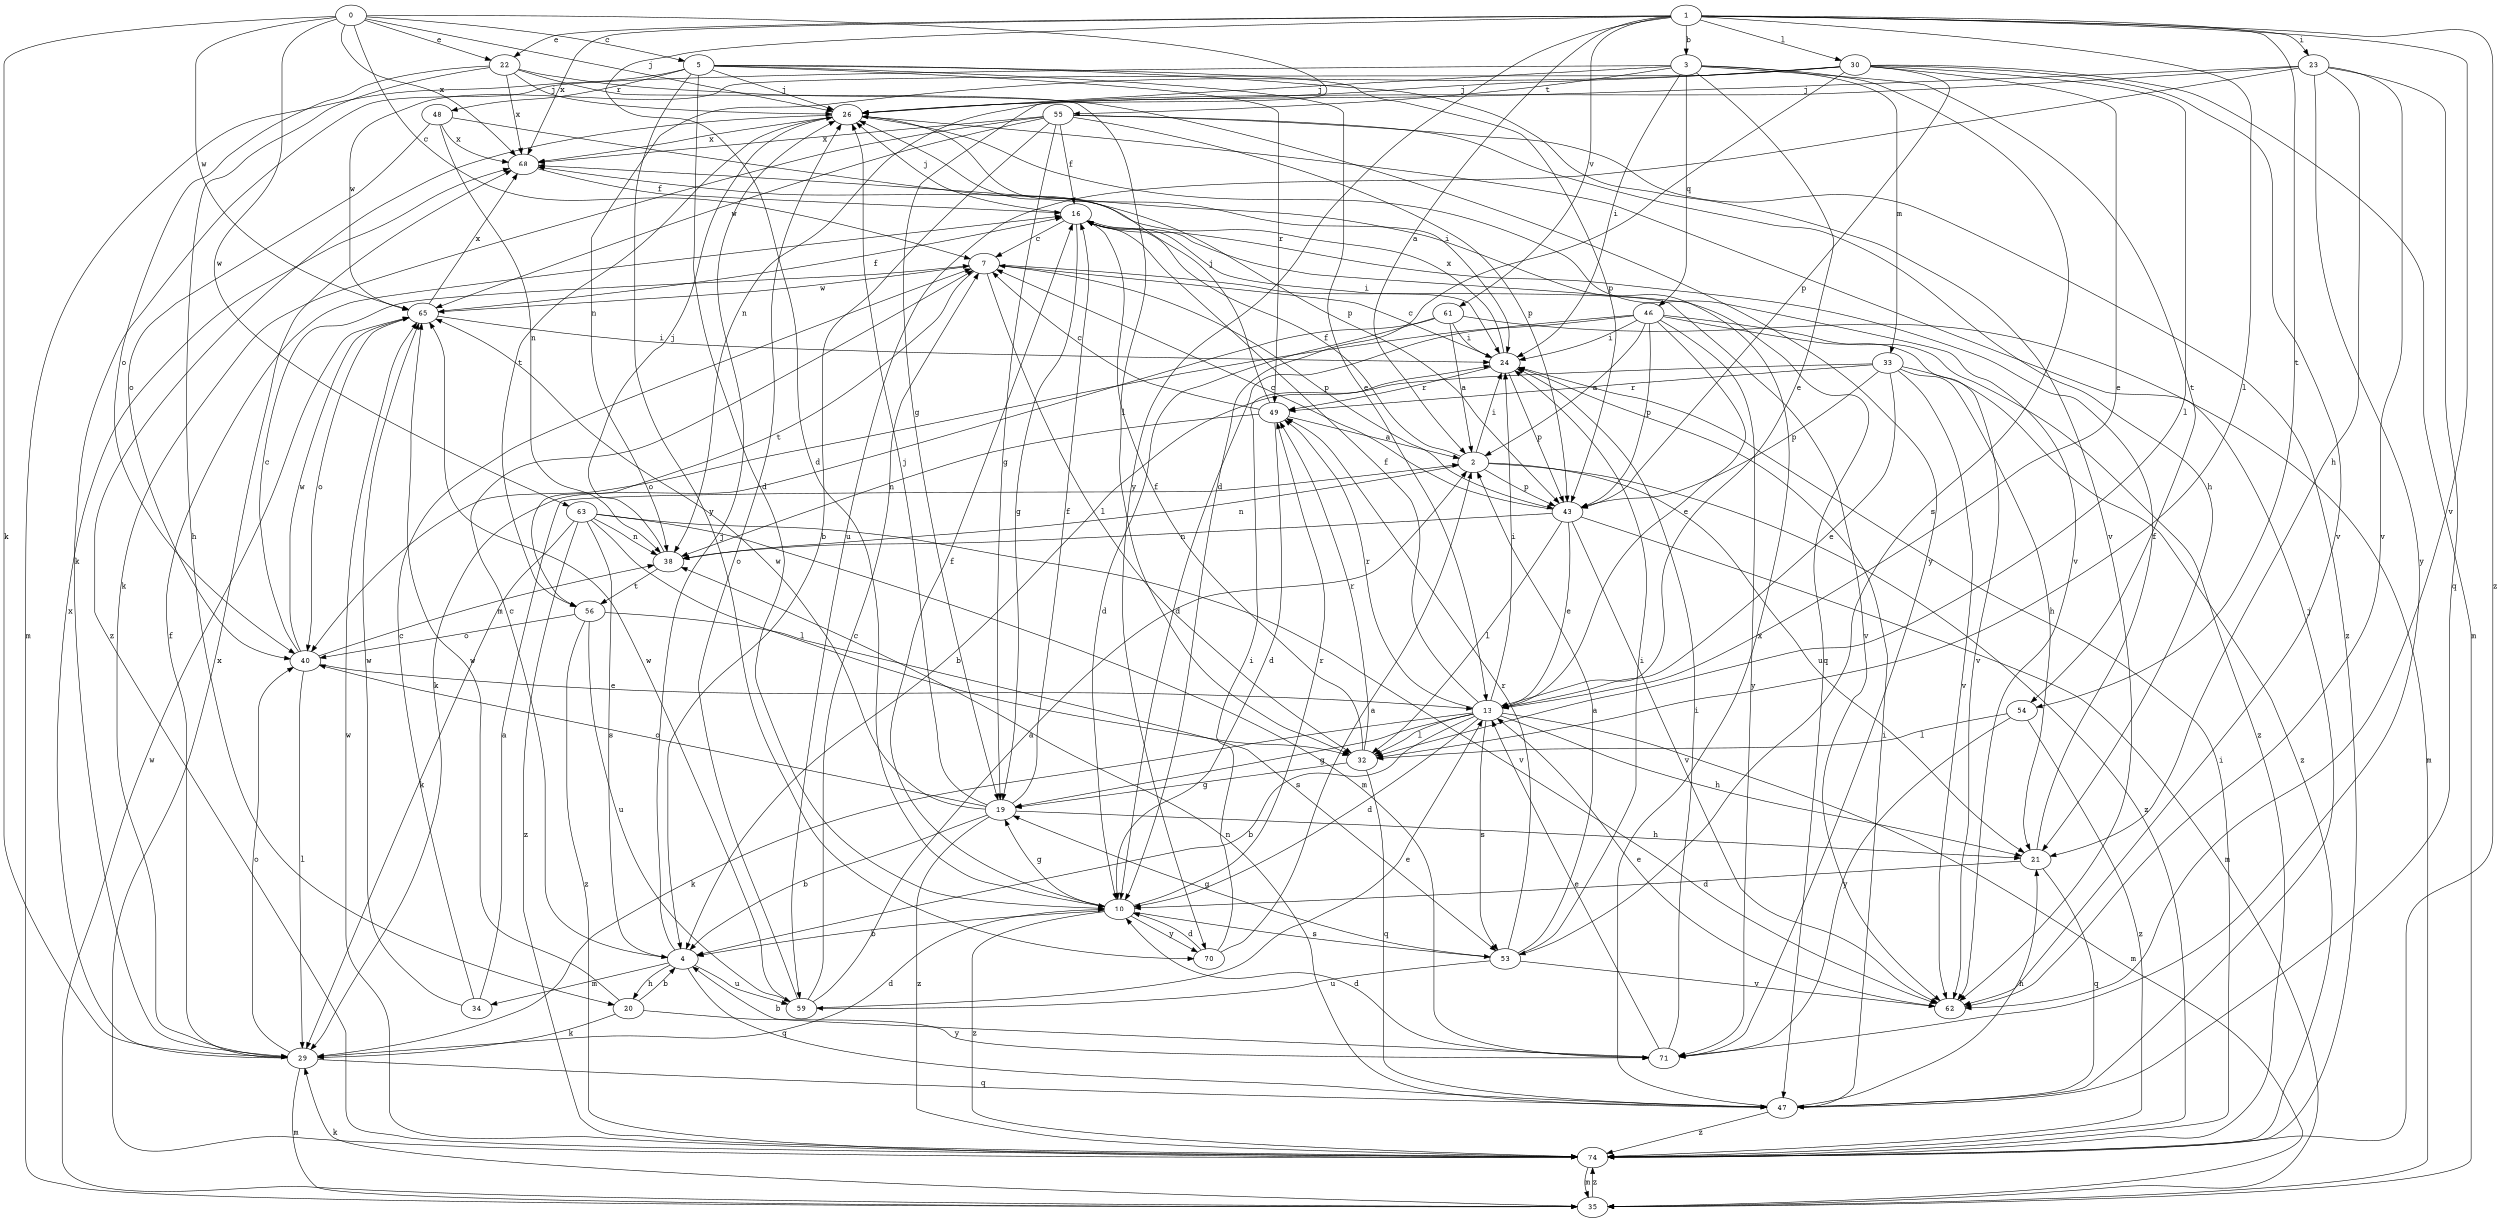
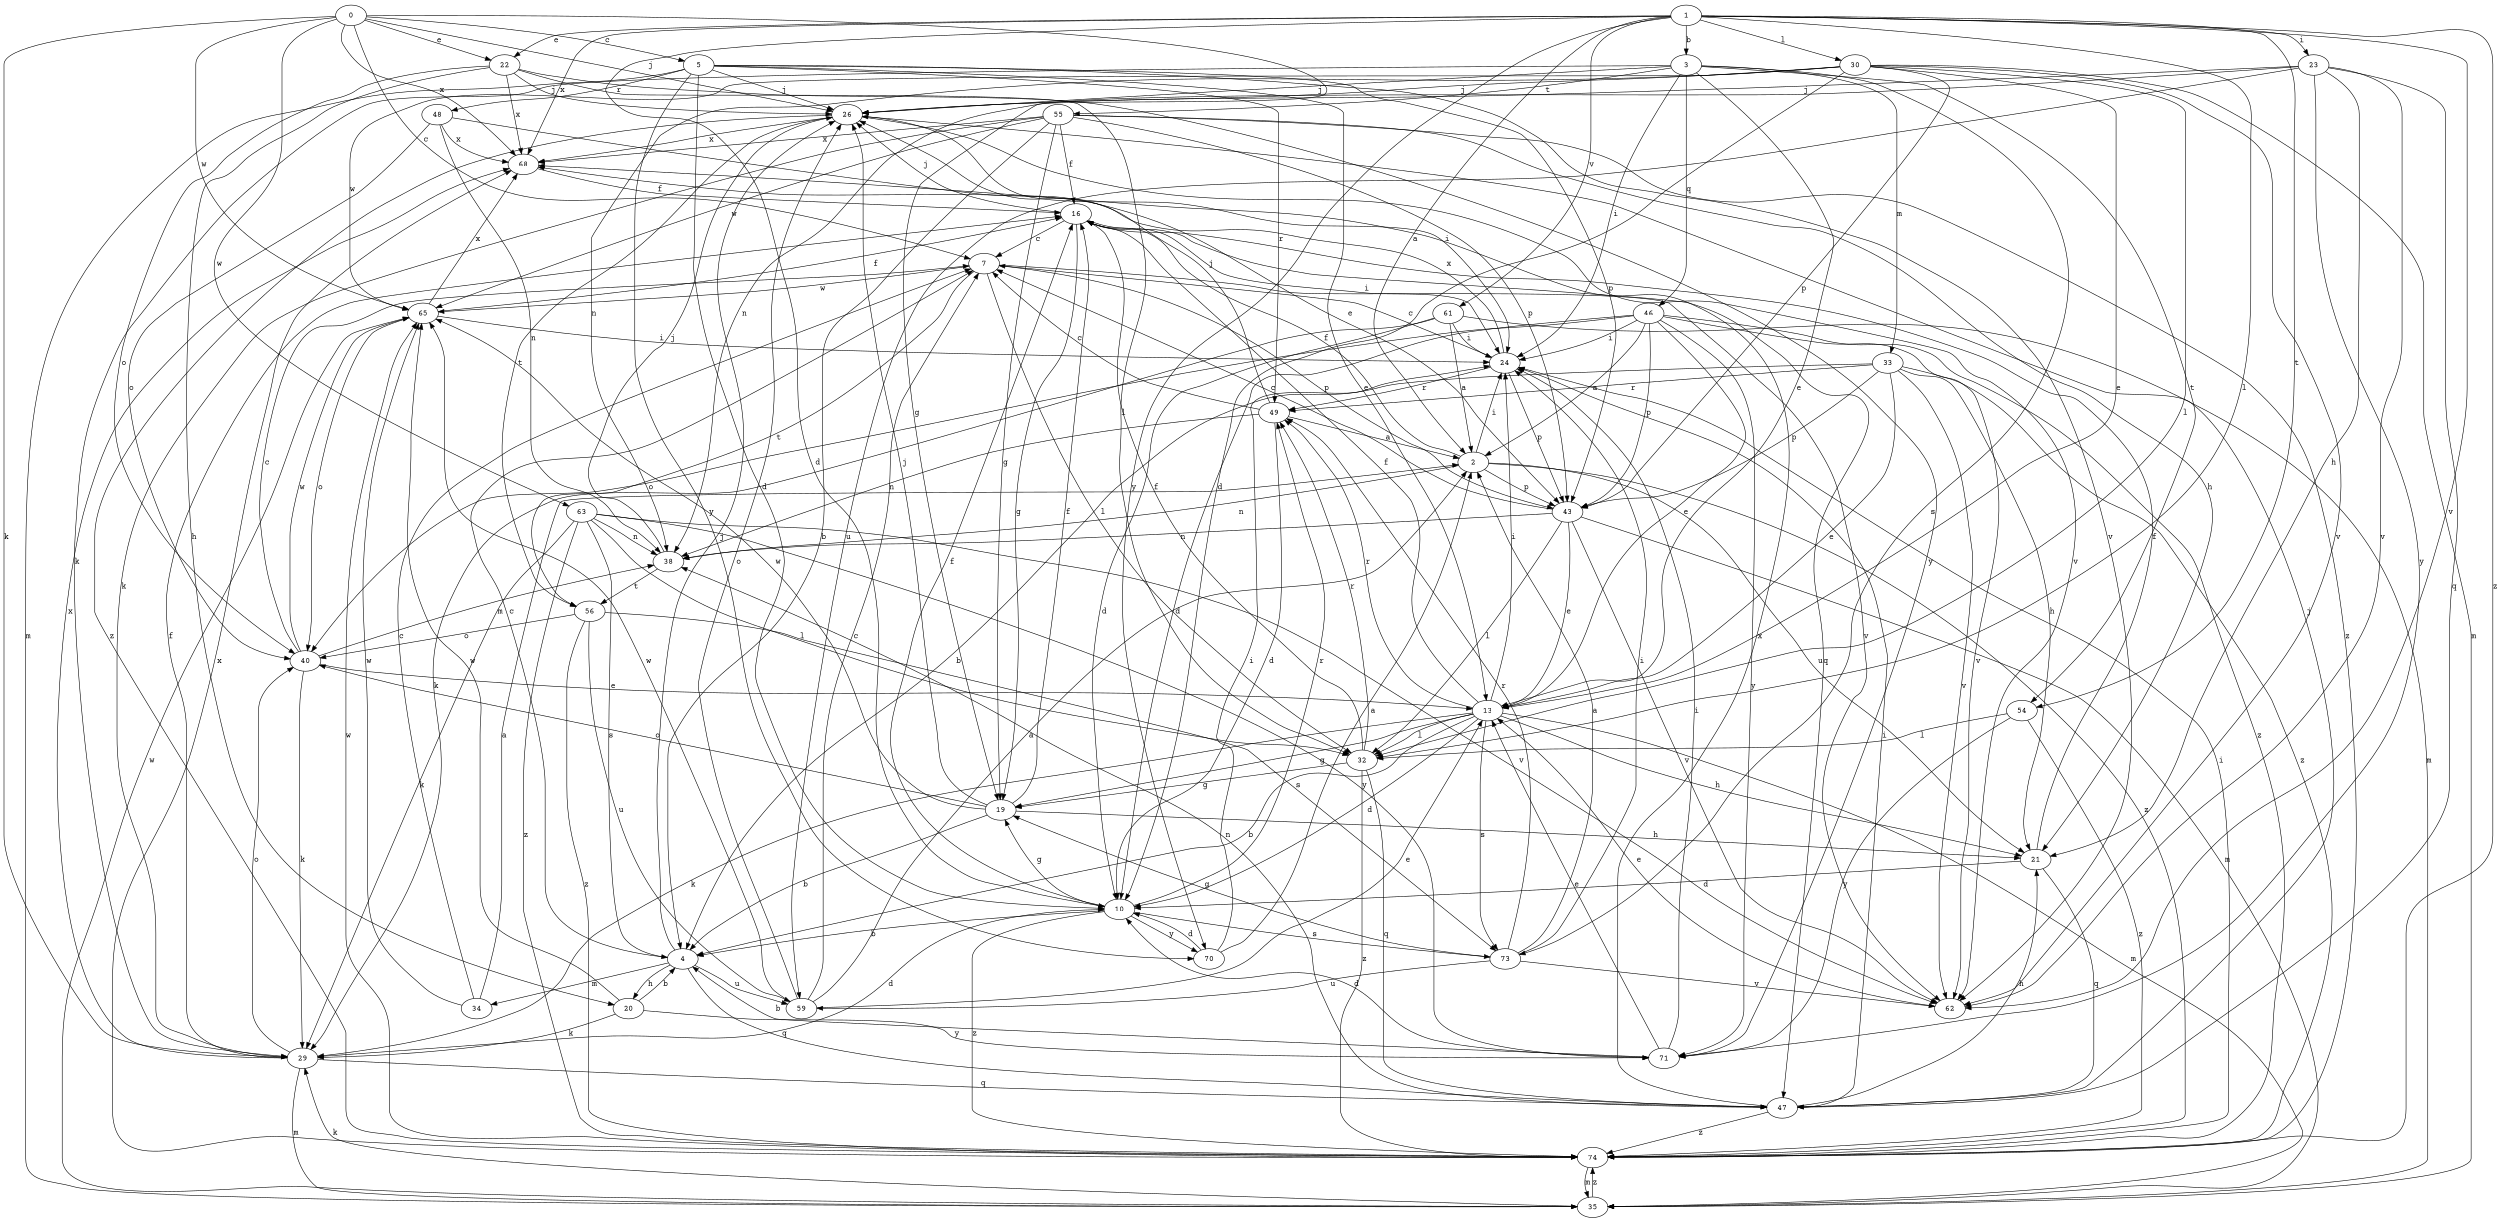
(1350, 313) -> (1350, 313)
(1365, 785) -> (1365, 785)
(303, 860) -> (303, 860)
(1505, 959) -> (1505, 959)
(1082, 1139) -> (1340, 1061)
